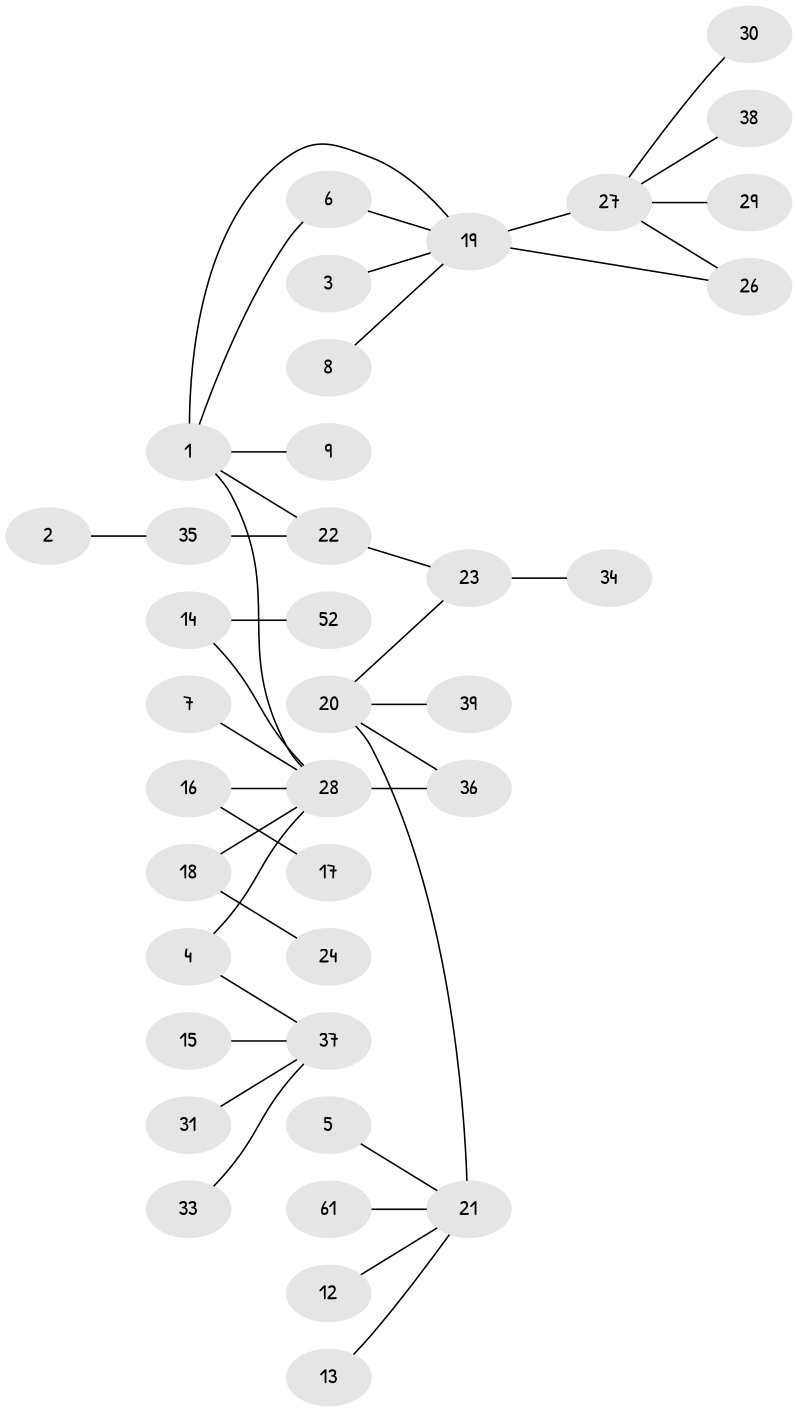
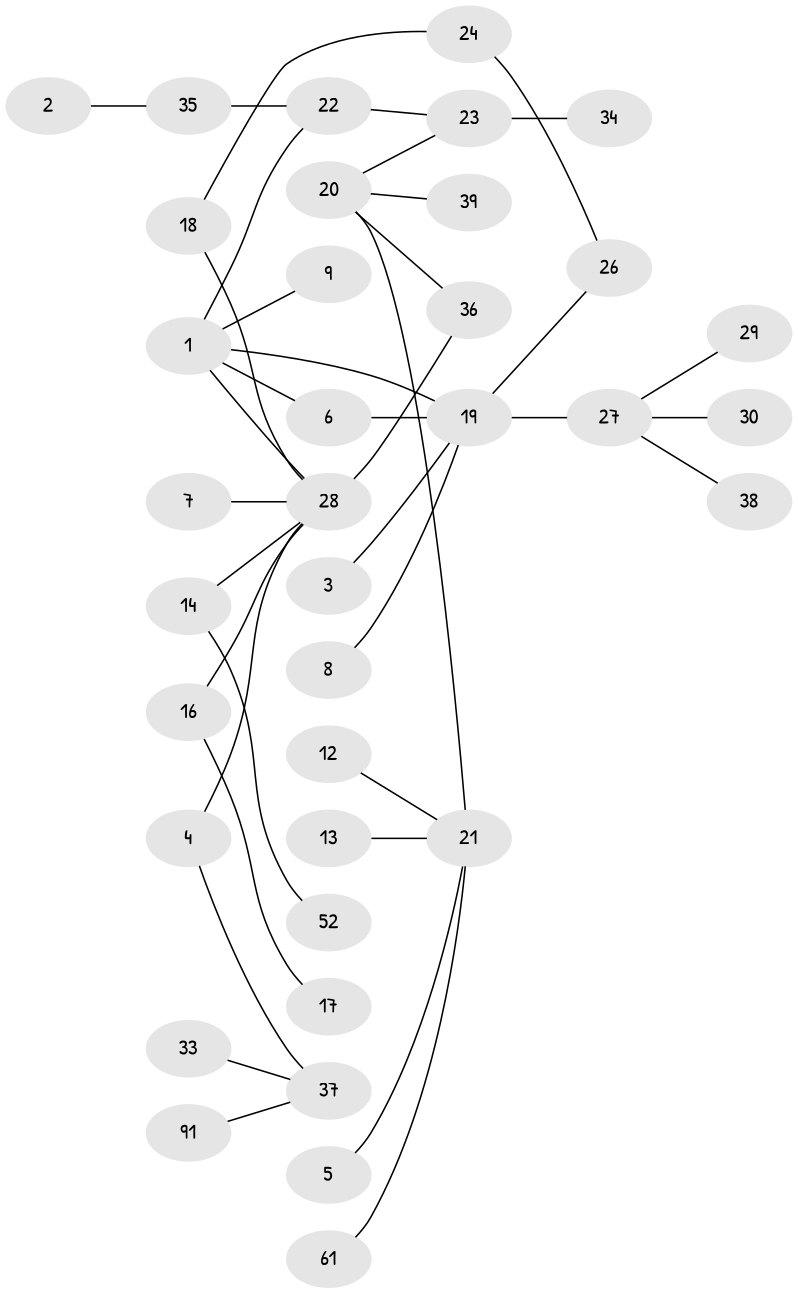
(679, 245) -> (552, 145)
(189, 1041) -> none
(189, 1125) -> (189, 1133)
